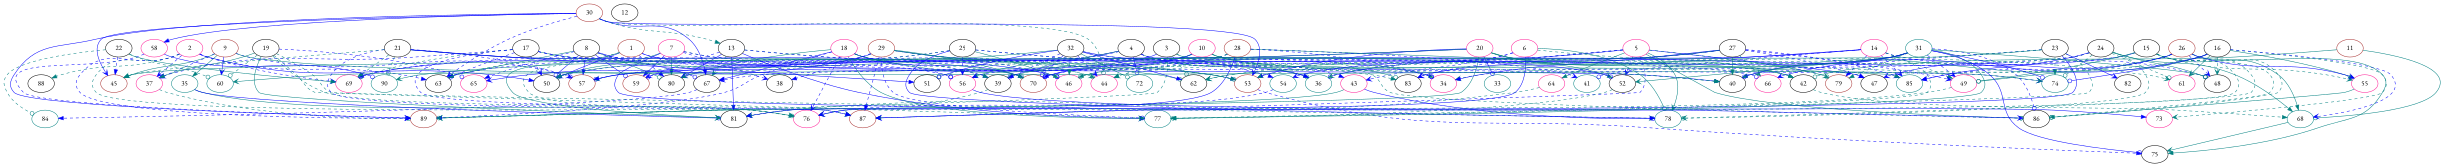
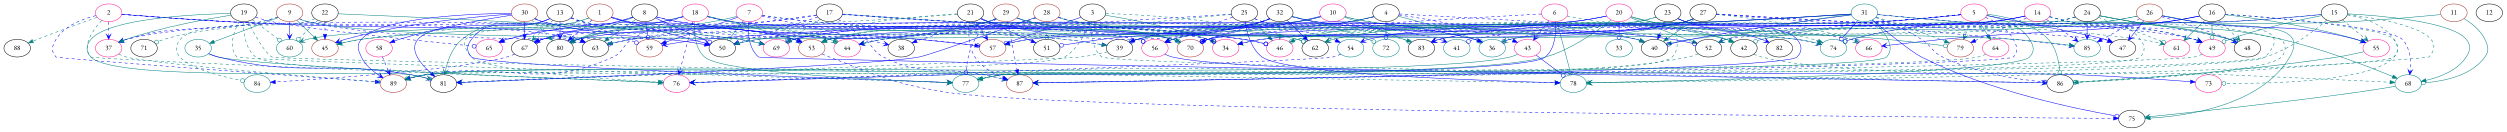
(657, 31) -> (540, 29)
none -> (144, 48)
(384, 84) -> none
(2367, 97) -> (2379, 67)
